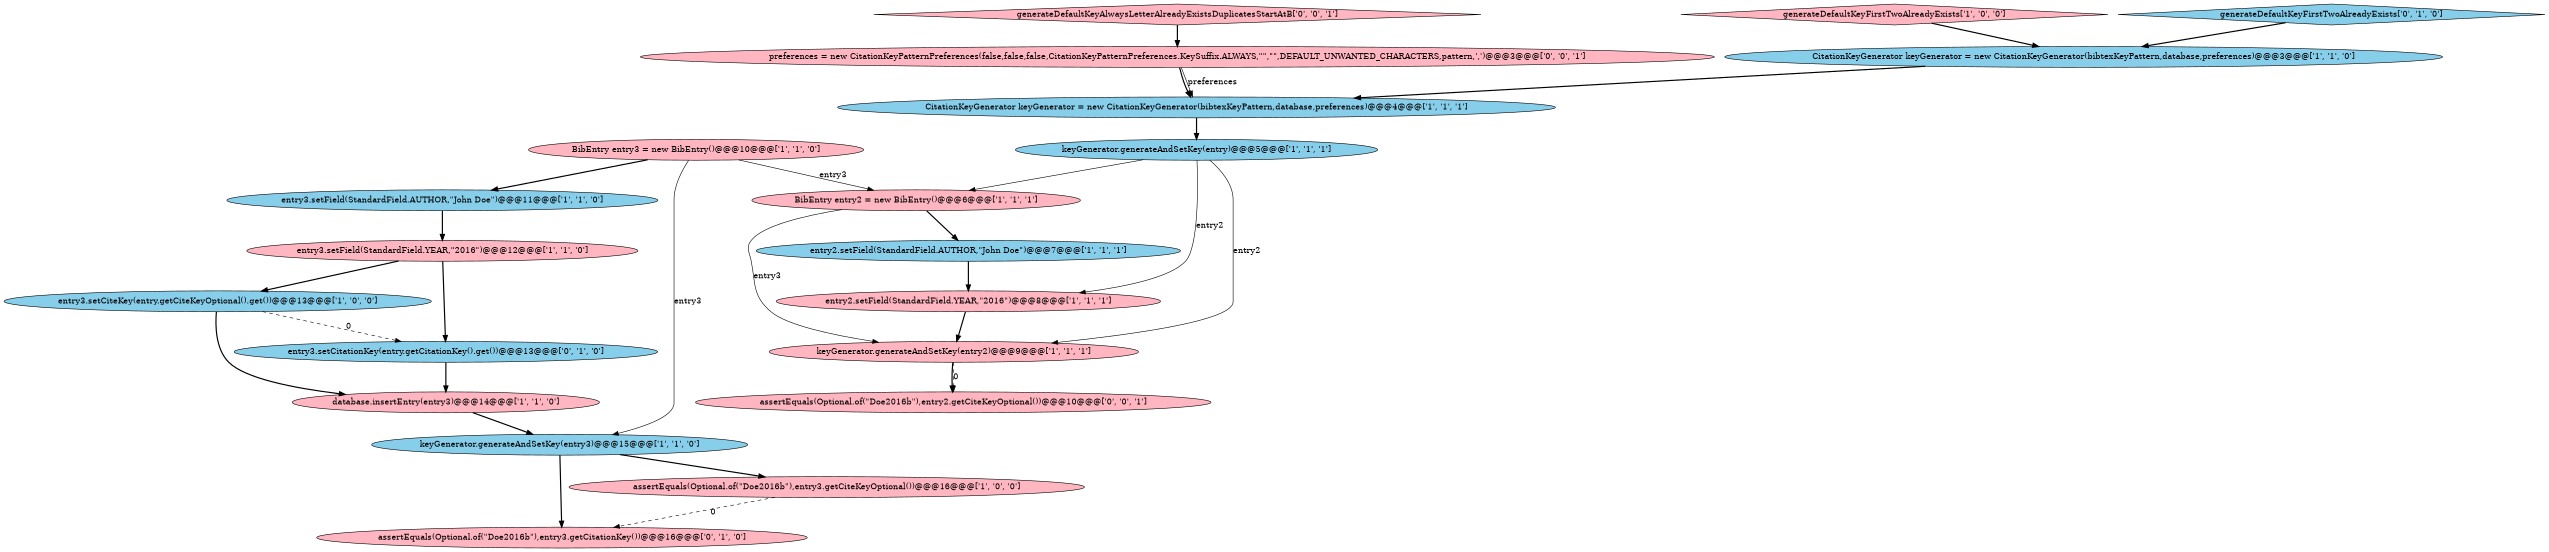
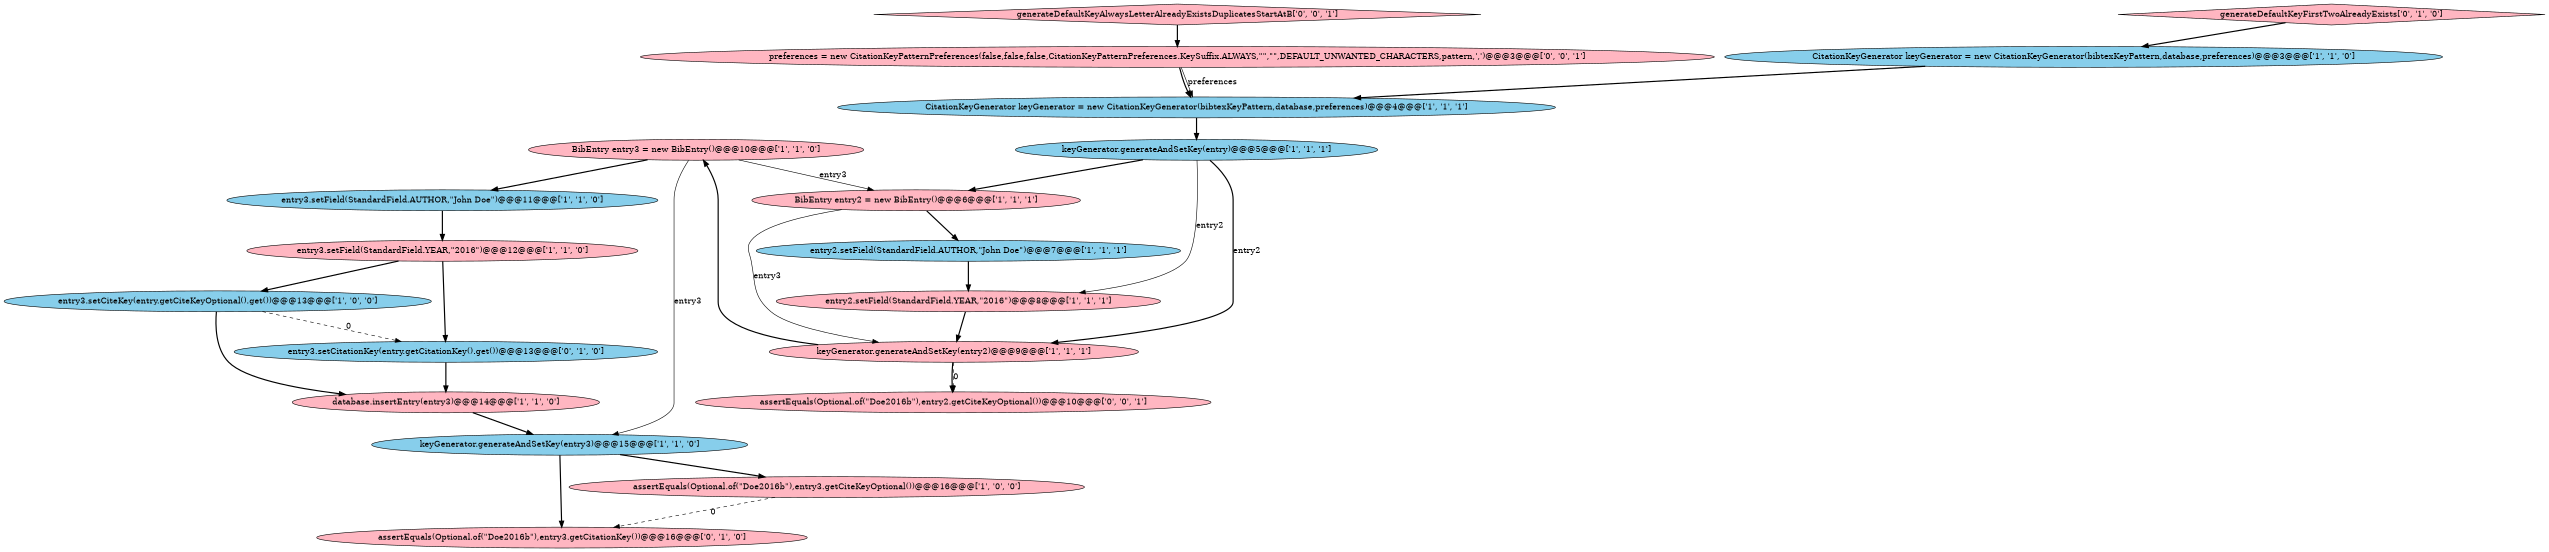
(1894, 15) -> none
(2332, 15) -> (2332, 15)
(1059, 175) -> (1059, 175)
none -> (718, 290)
(1221, 313) -> (1221, 313)
